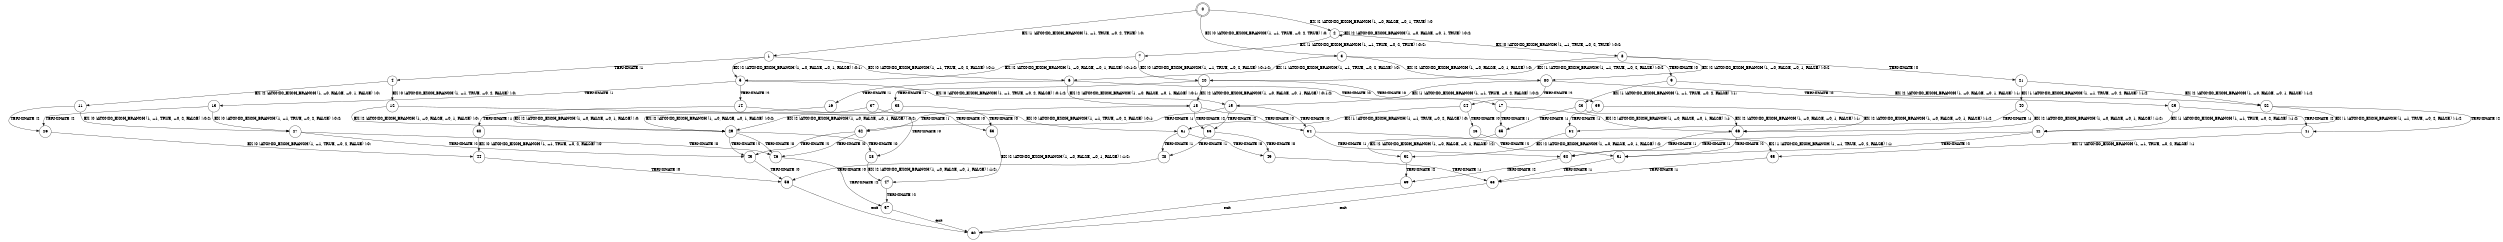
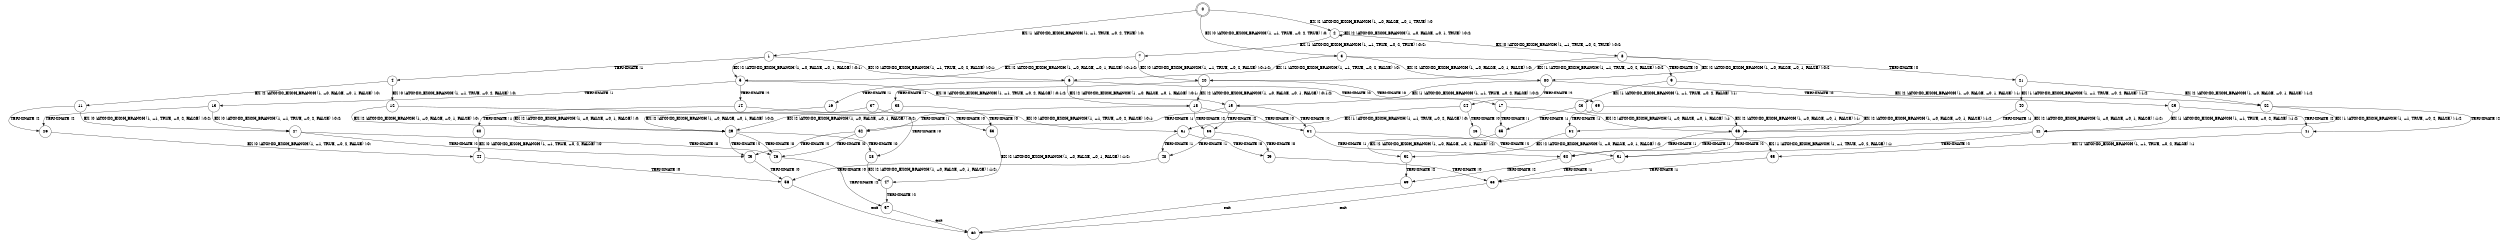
(1467, 170) -> (1467, 170)
